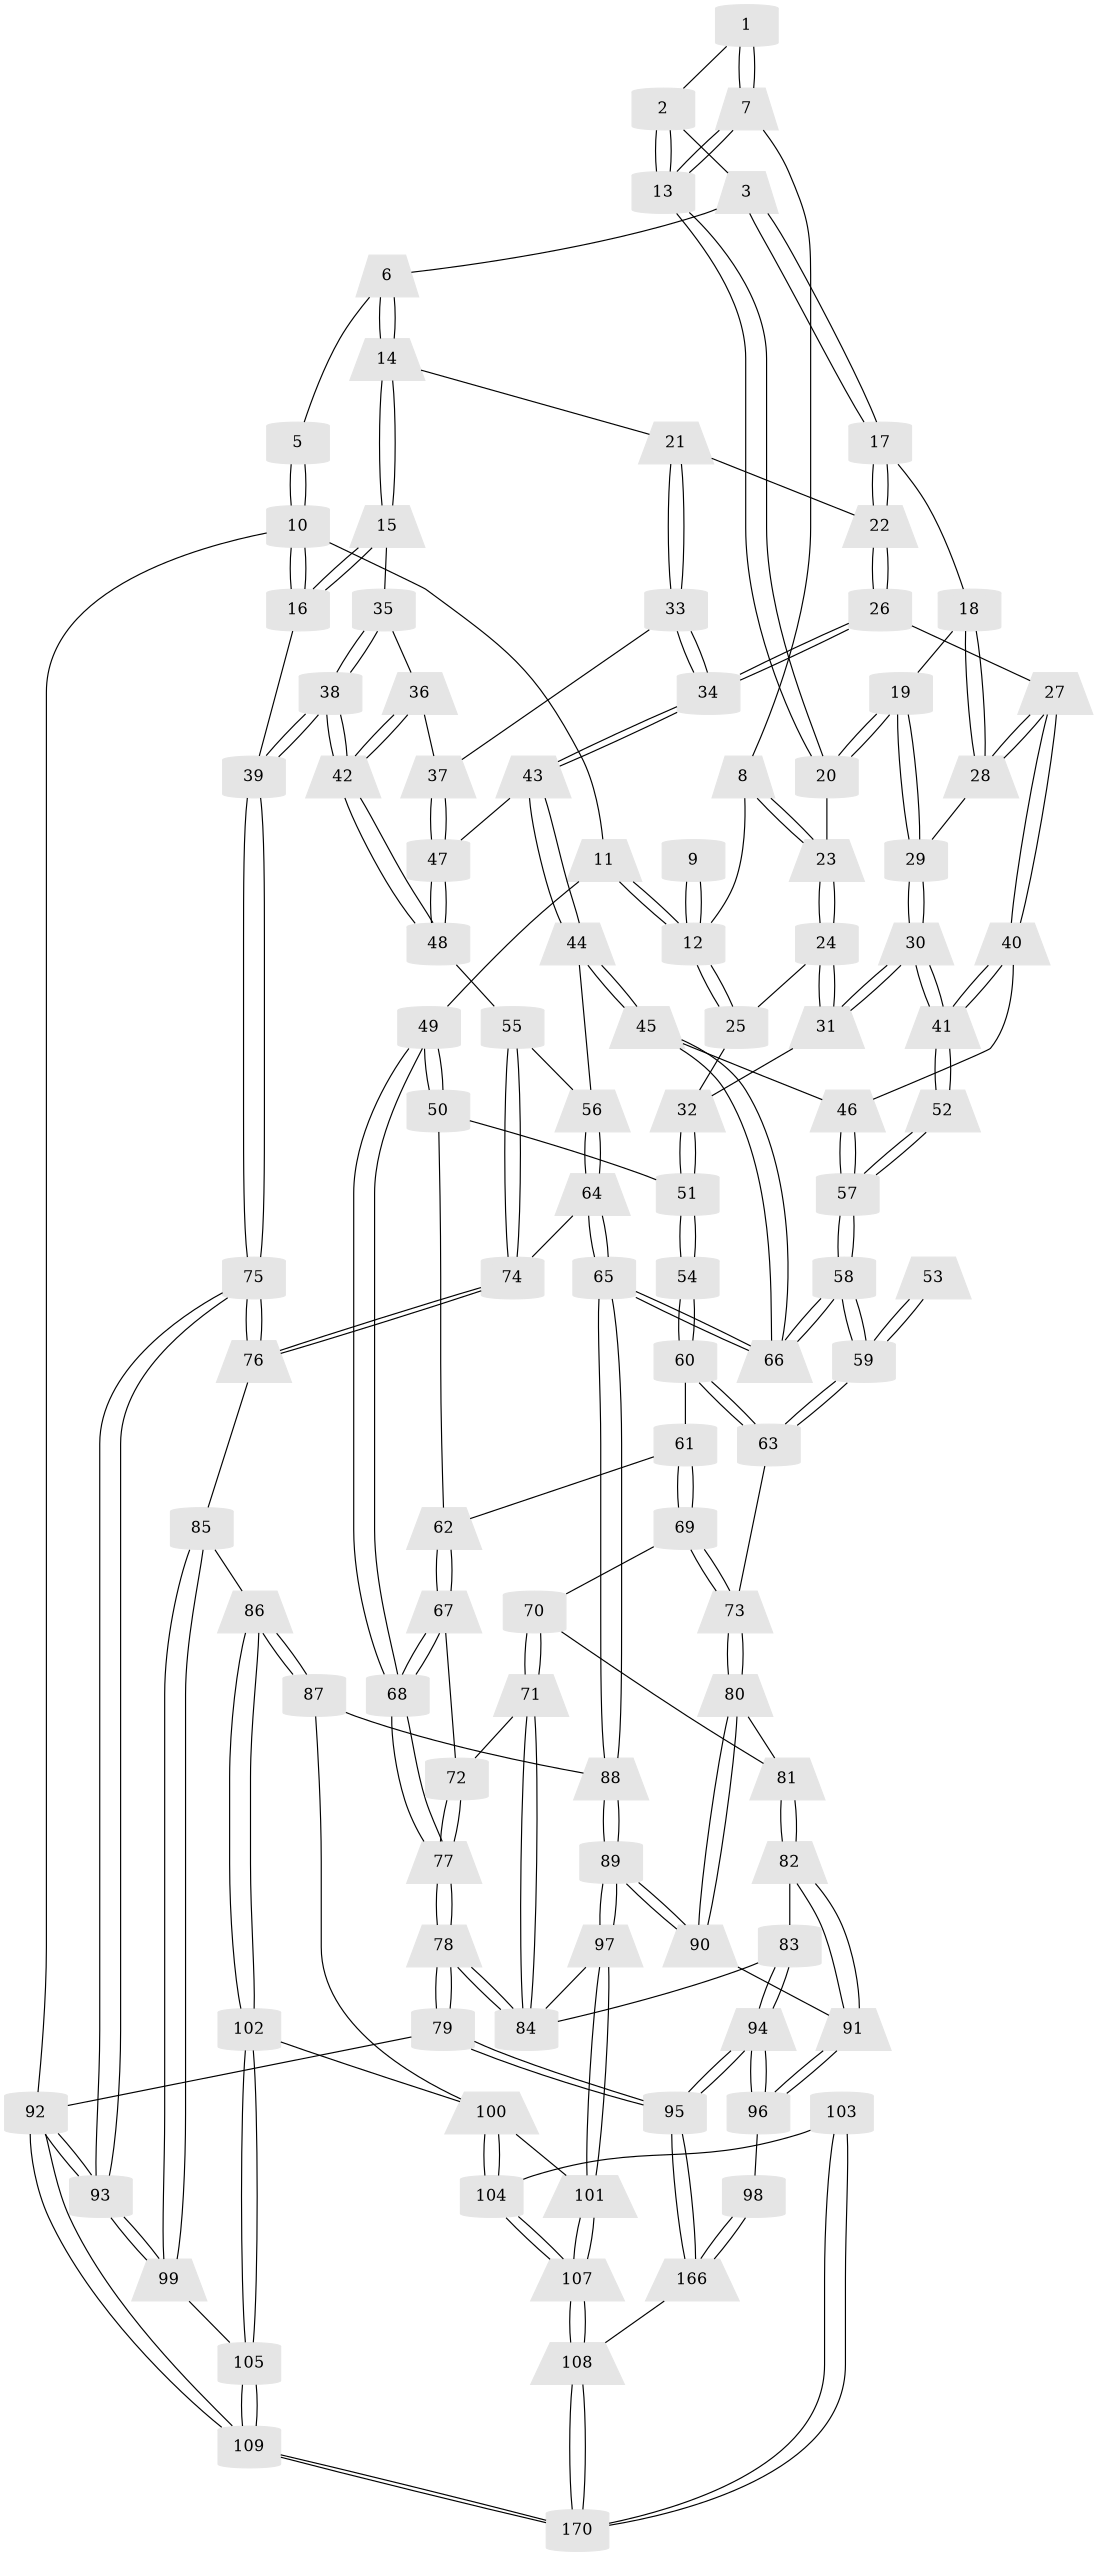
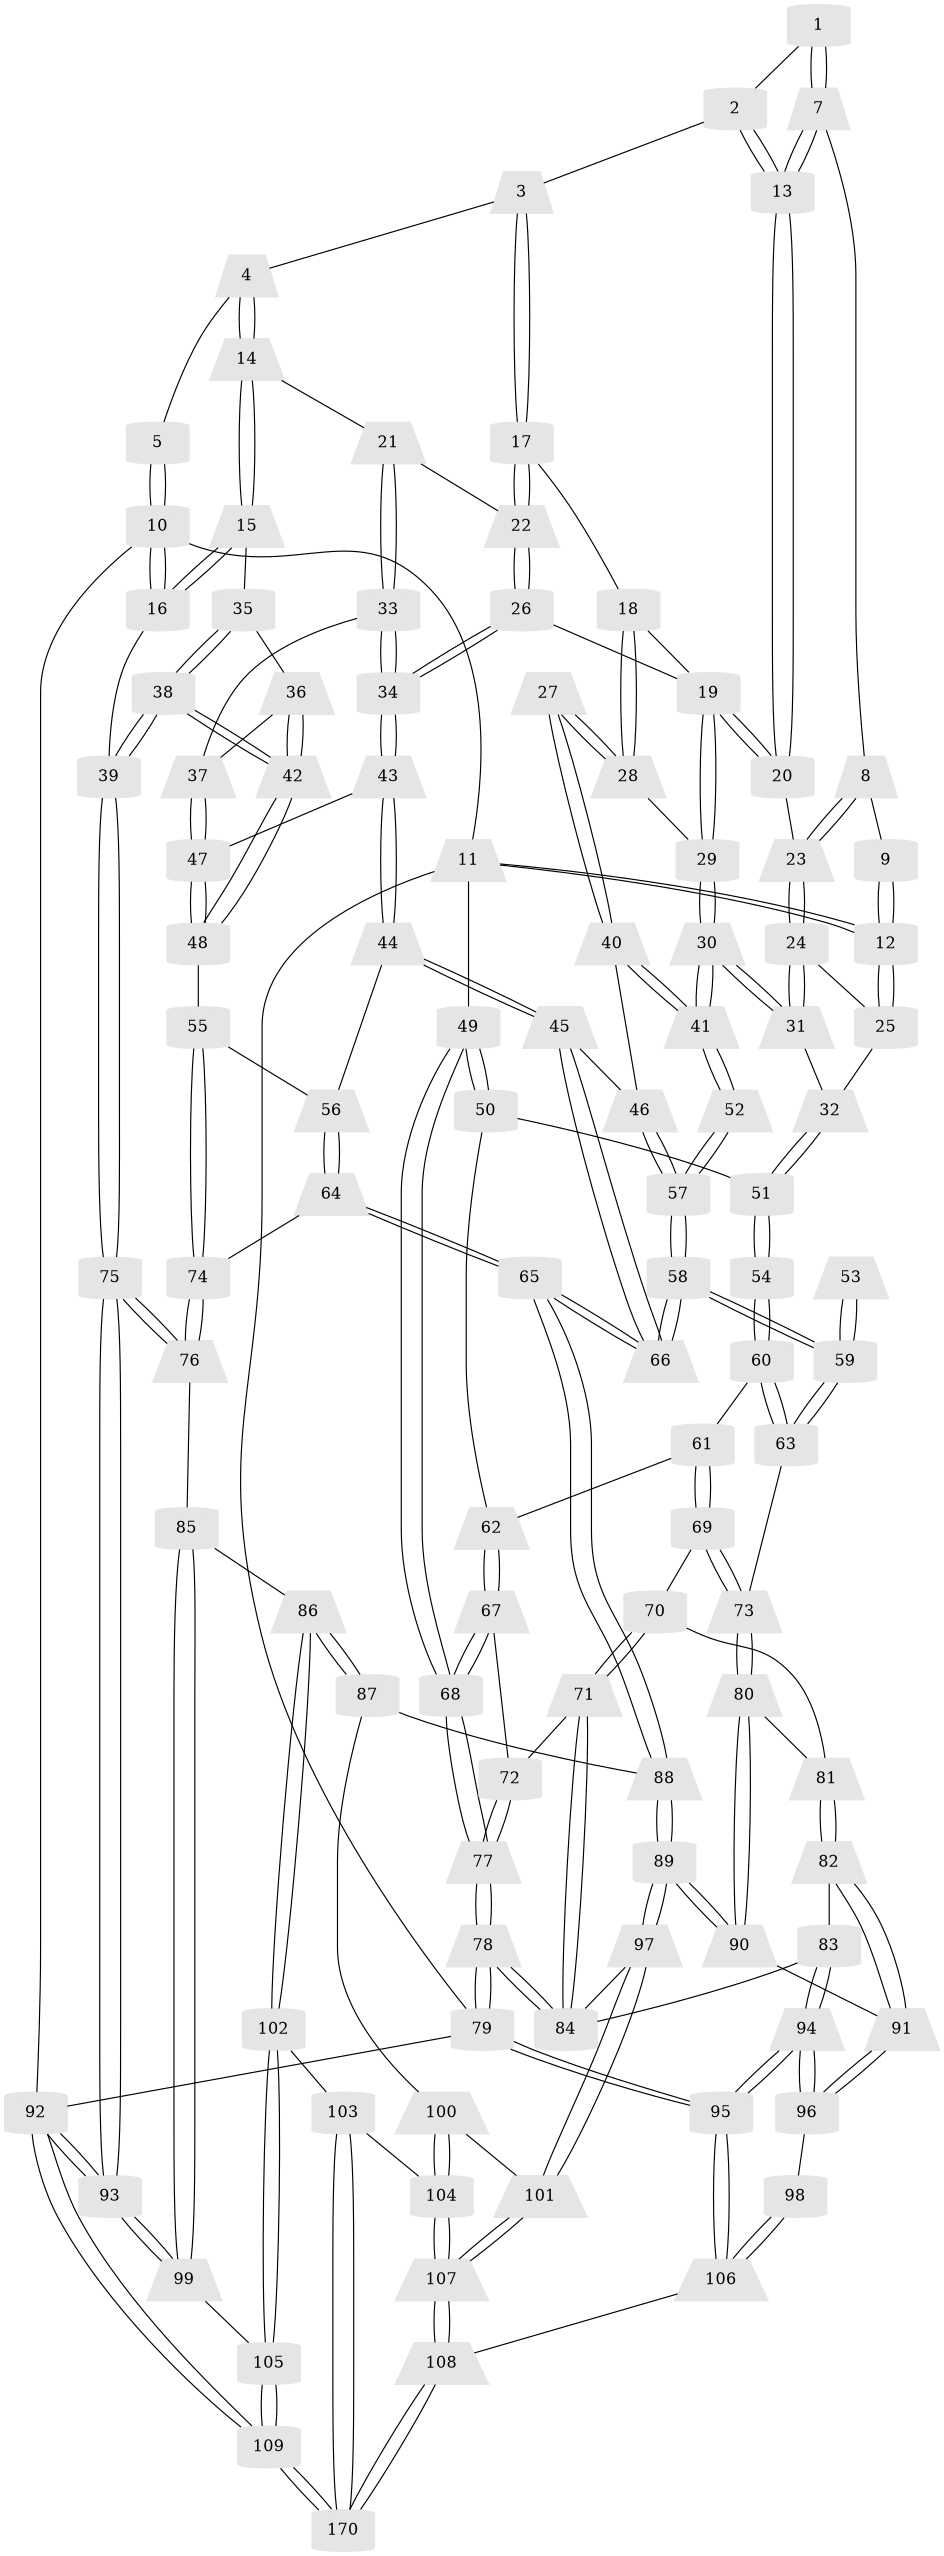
(387, 276) -> (247, 276)
(956, 646) -> (612, 650)
(740, 864) -> (876, 819)
none -> (244, 1422)
(370, 2072) -> (309, 2071)
(692, 2280) -> (721, 2280)
